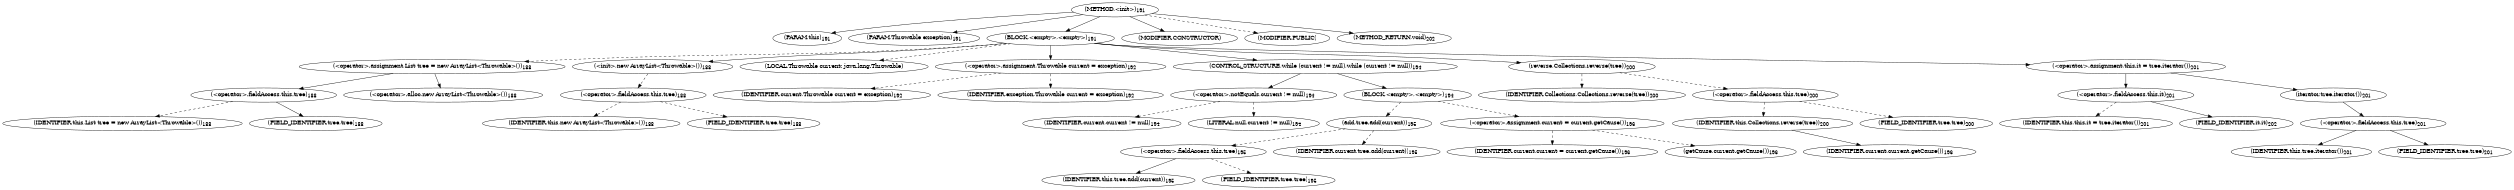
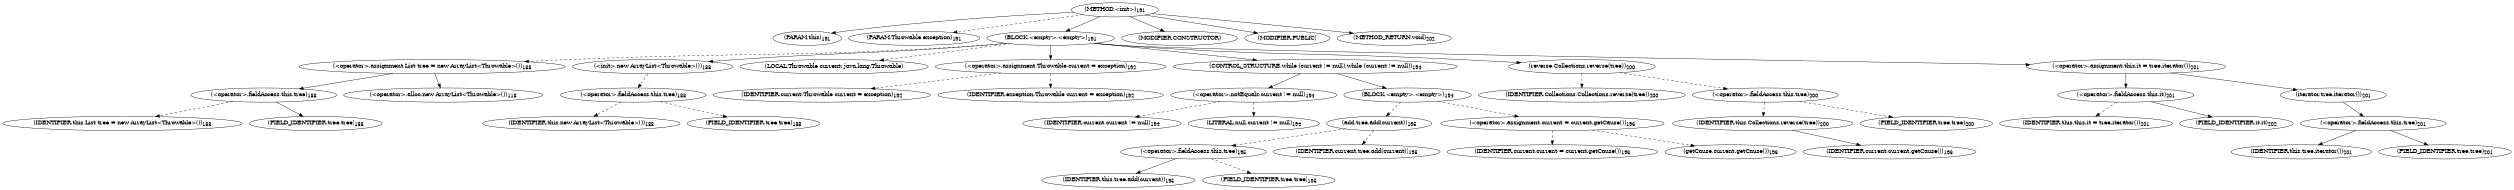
(1020, 23) -> (1020, 23)
(1199, 24) -> (1199, 24)
(512, 94) -> (512, 94)
